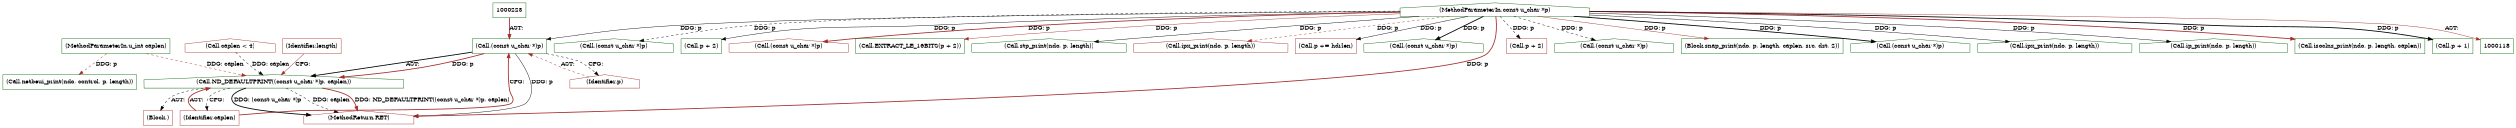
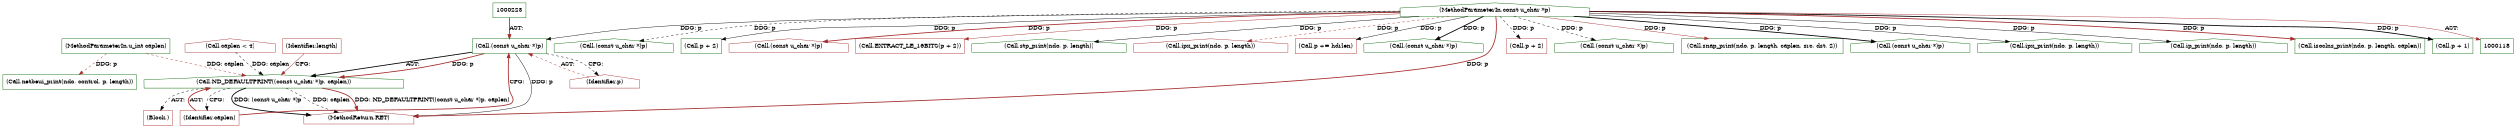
(910, 46) -> (910, 46)
(1762, 46) -> (1762, 46)
